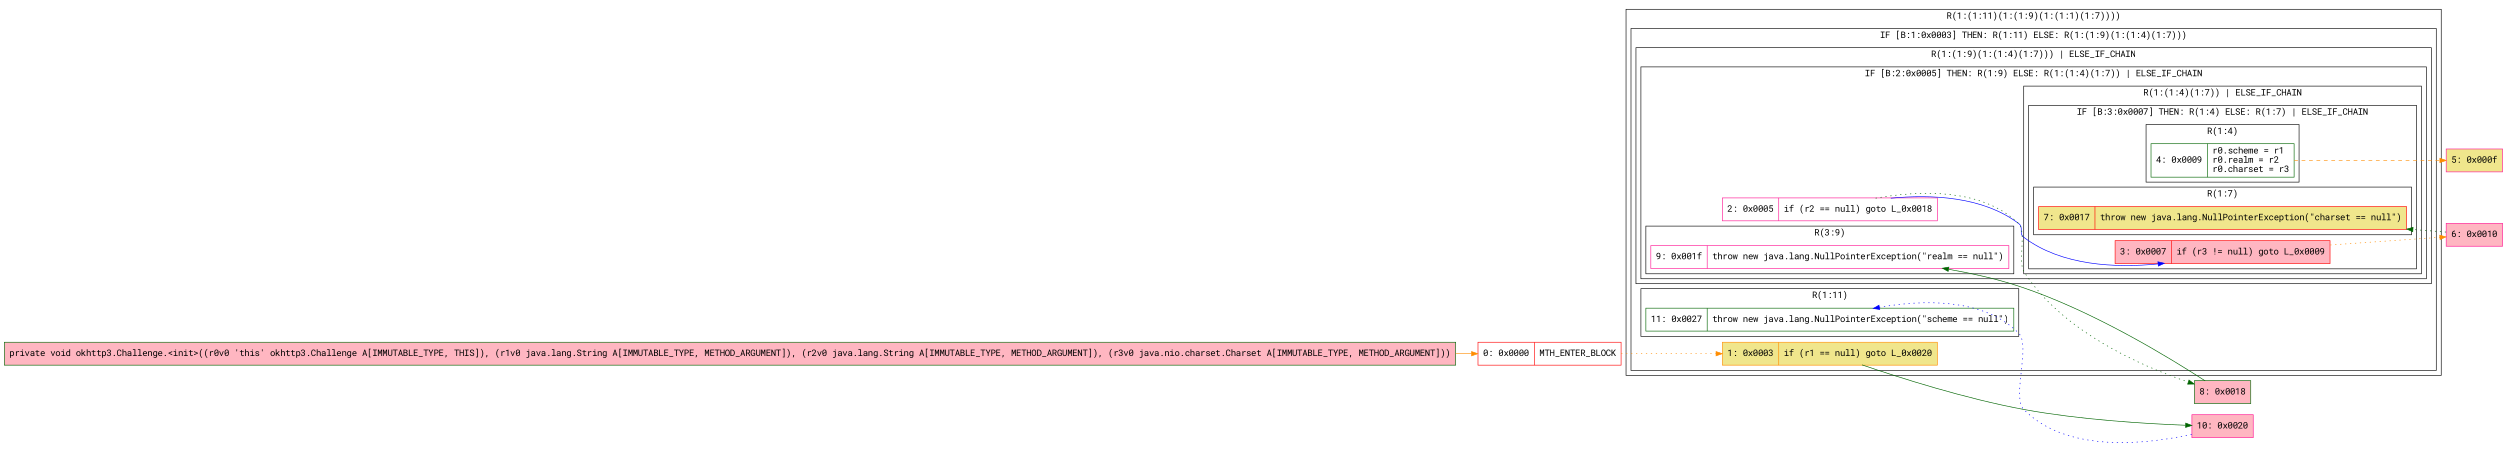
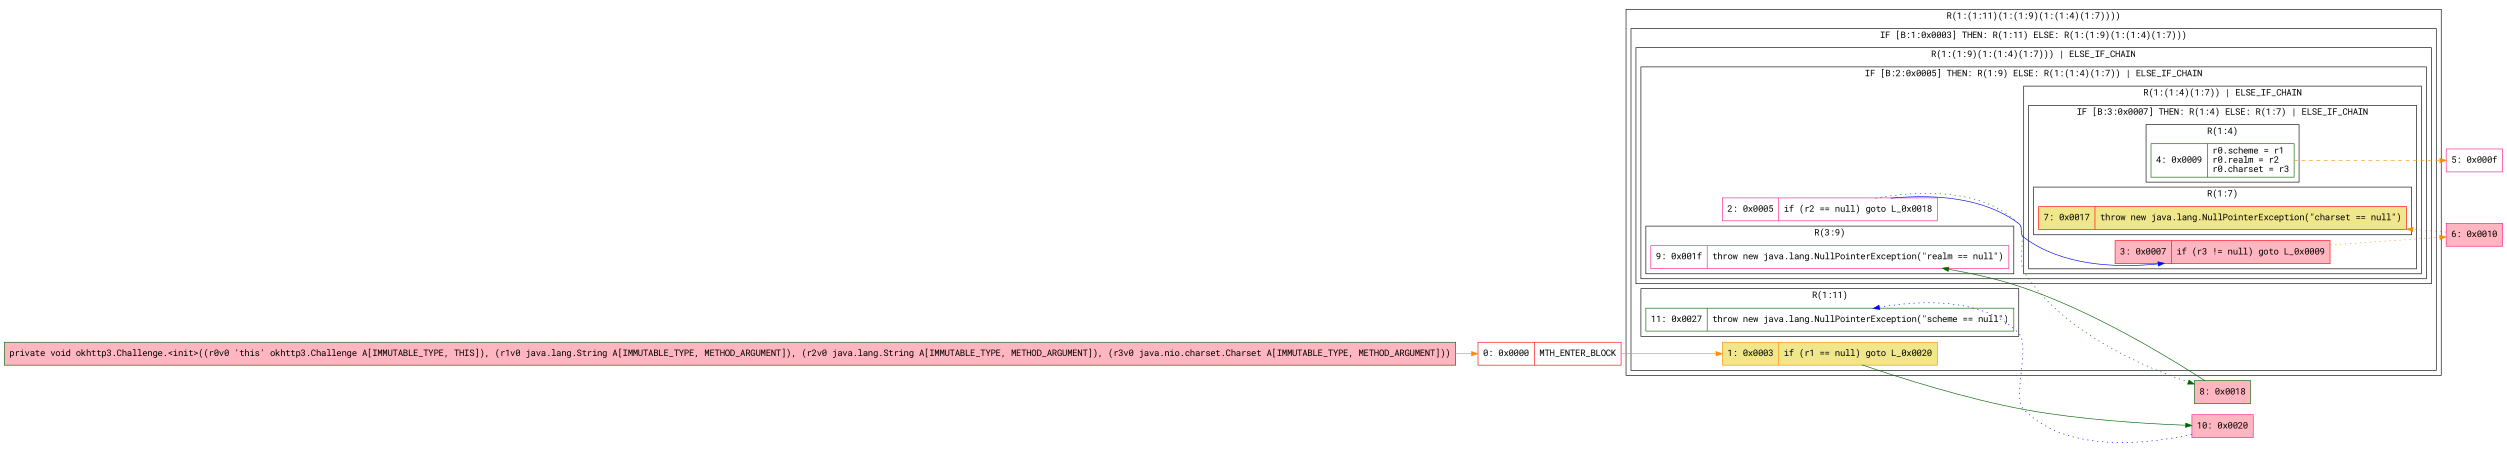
(2034, 16) -> (2034, 16)
(2474, 160) -> (2474, 160)
(2430, 231) -> (2430, 231)
(1669, 354) -> (1669, 354)
